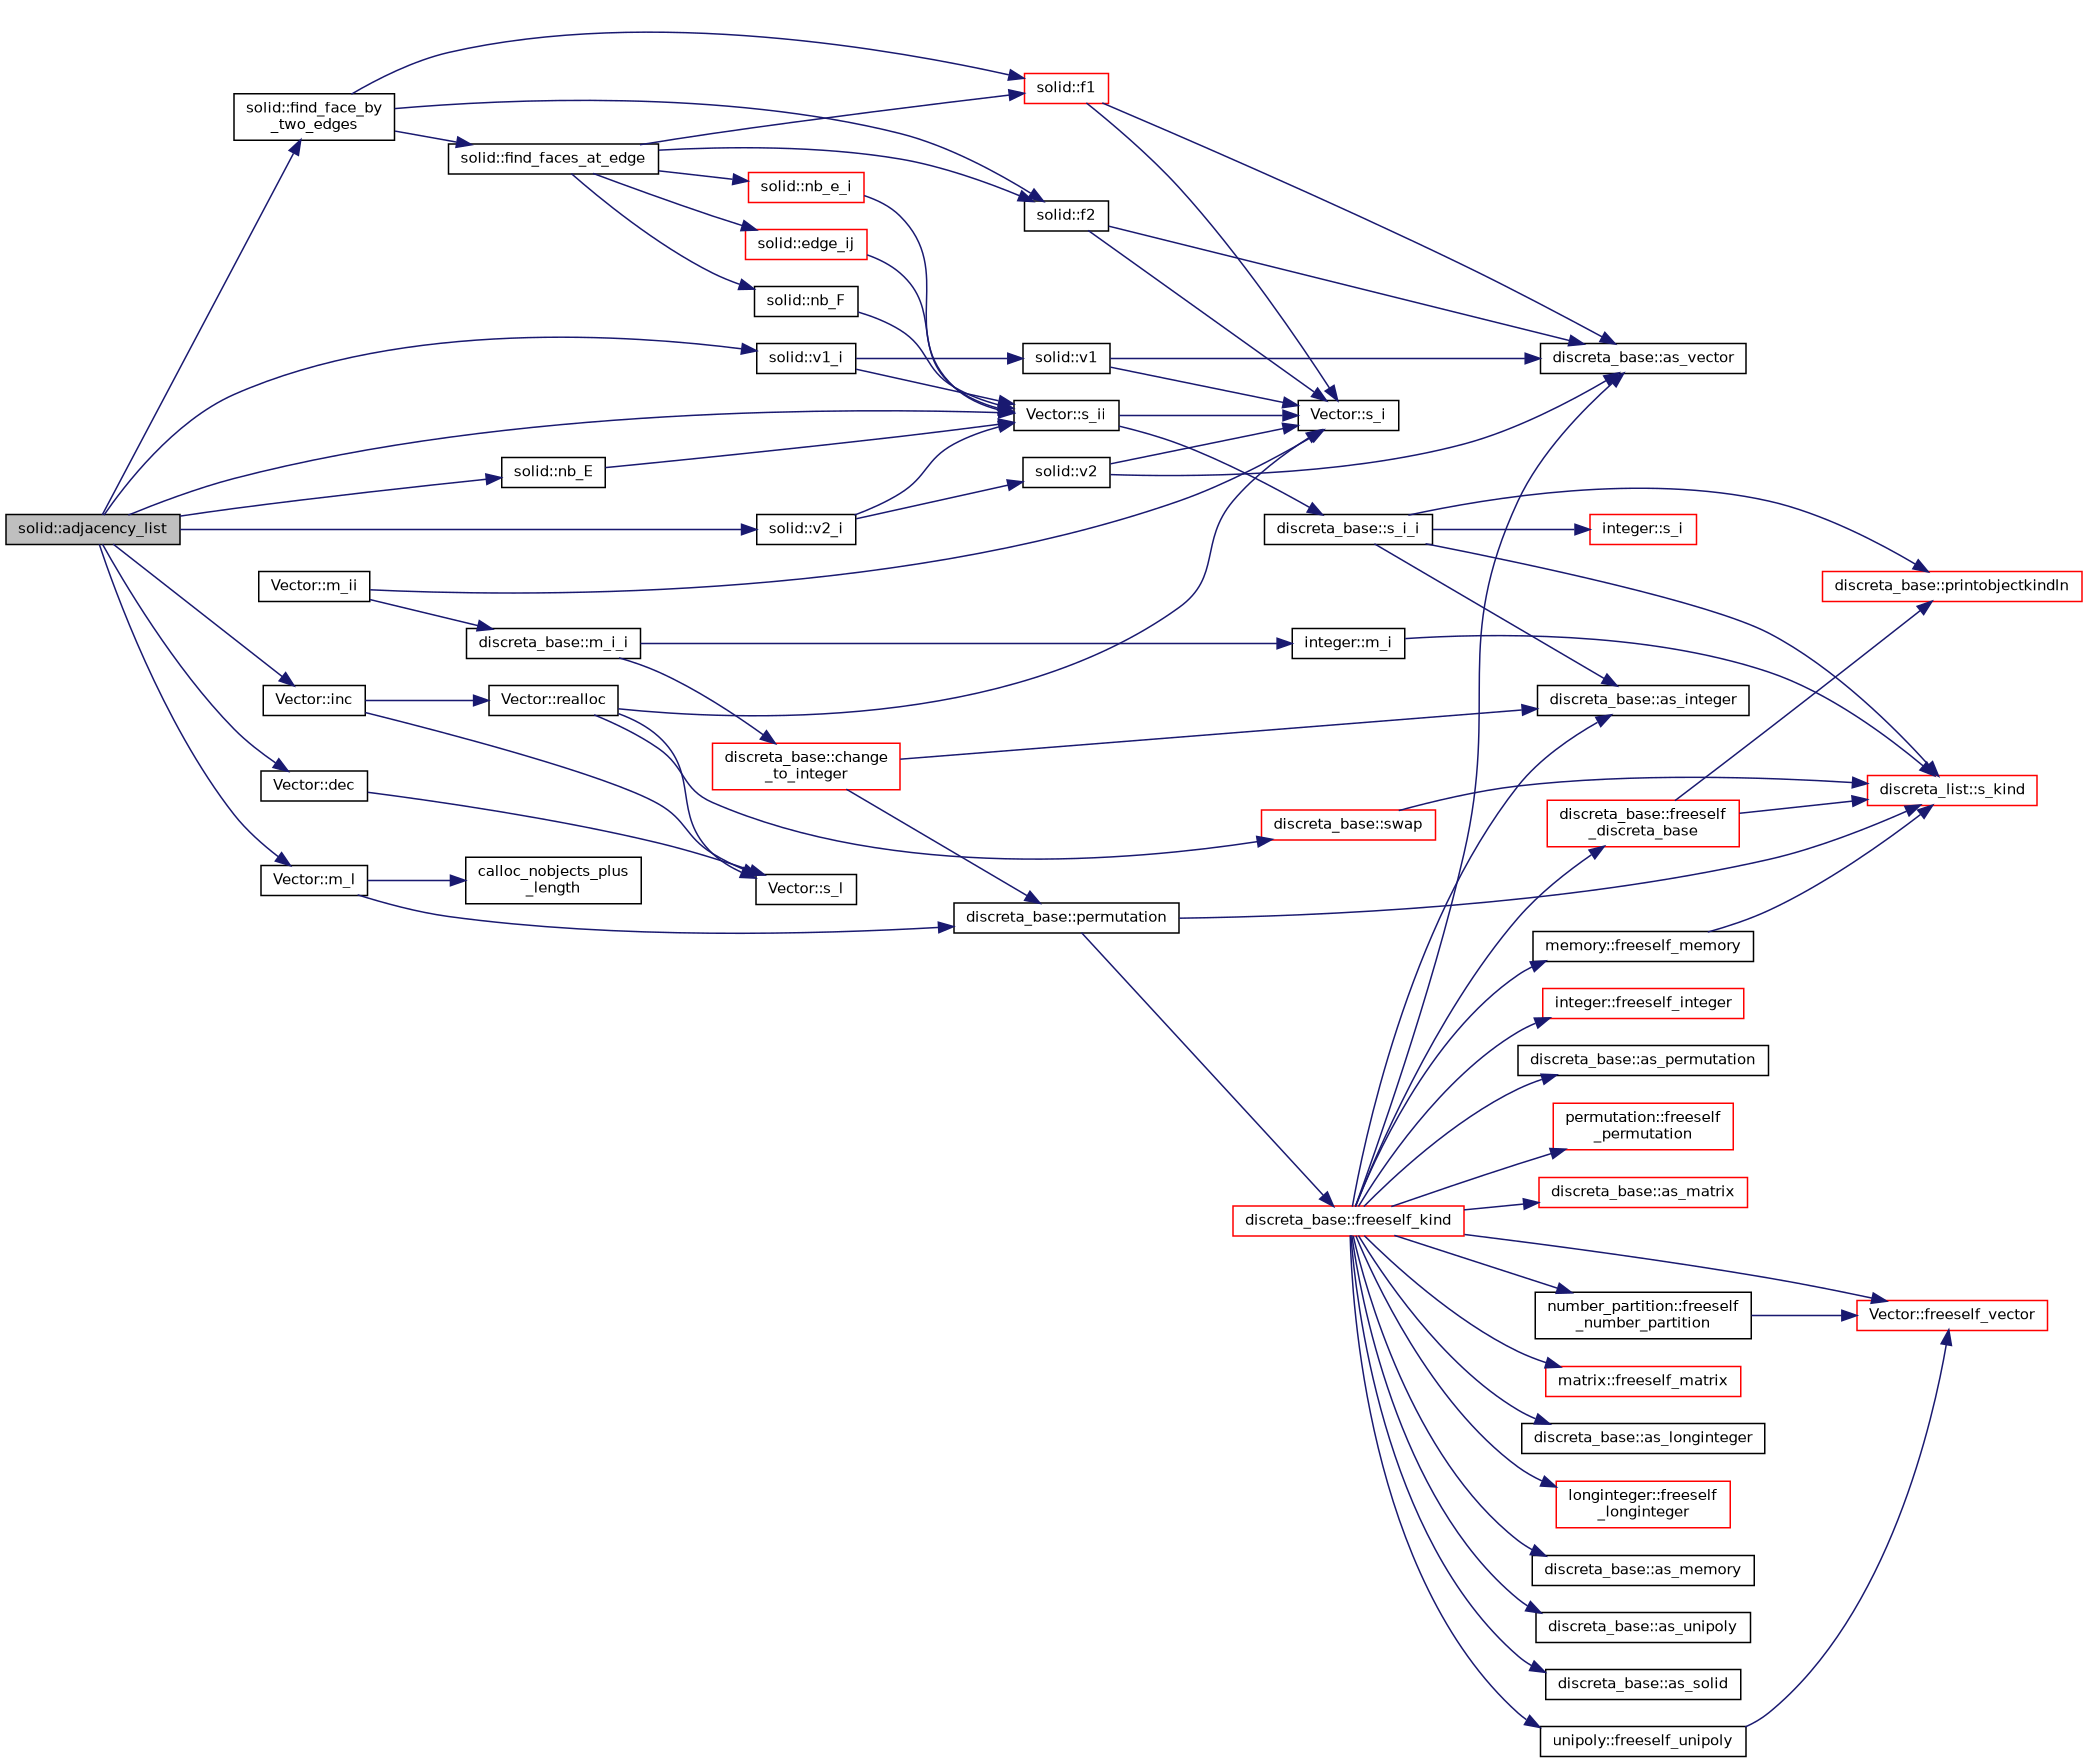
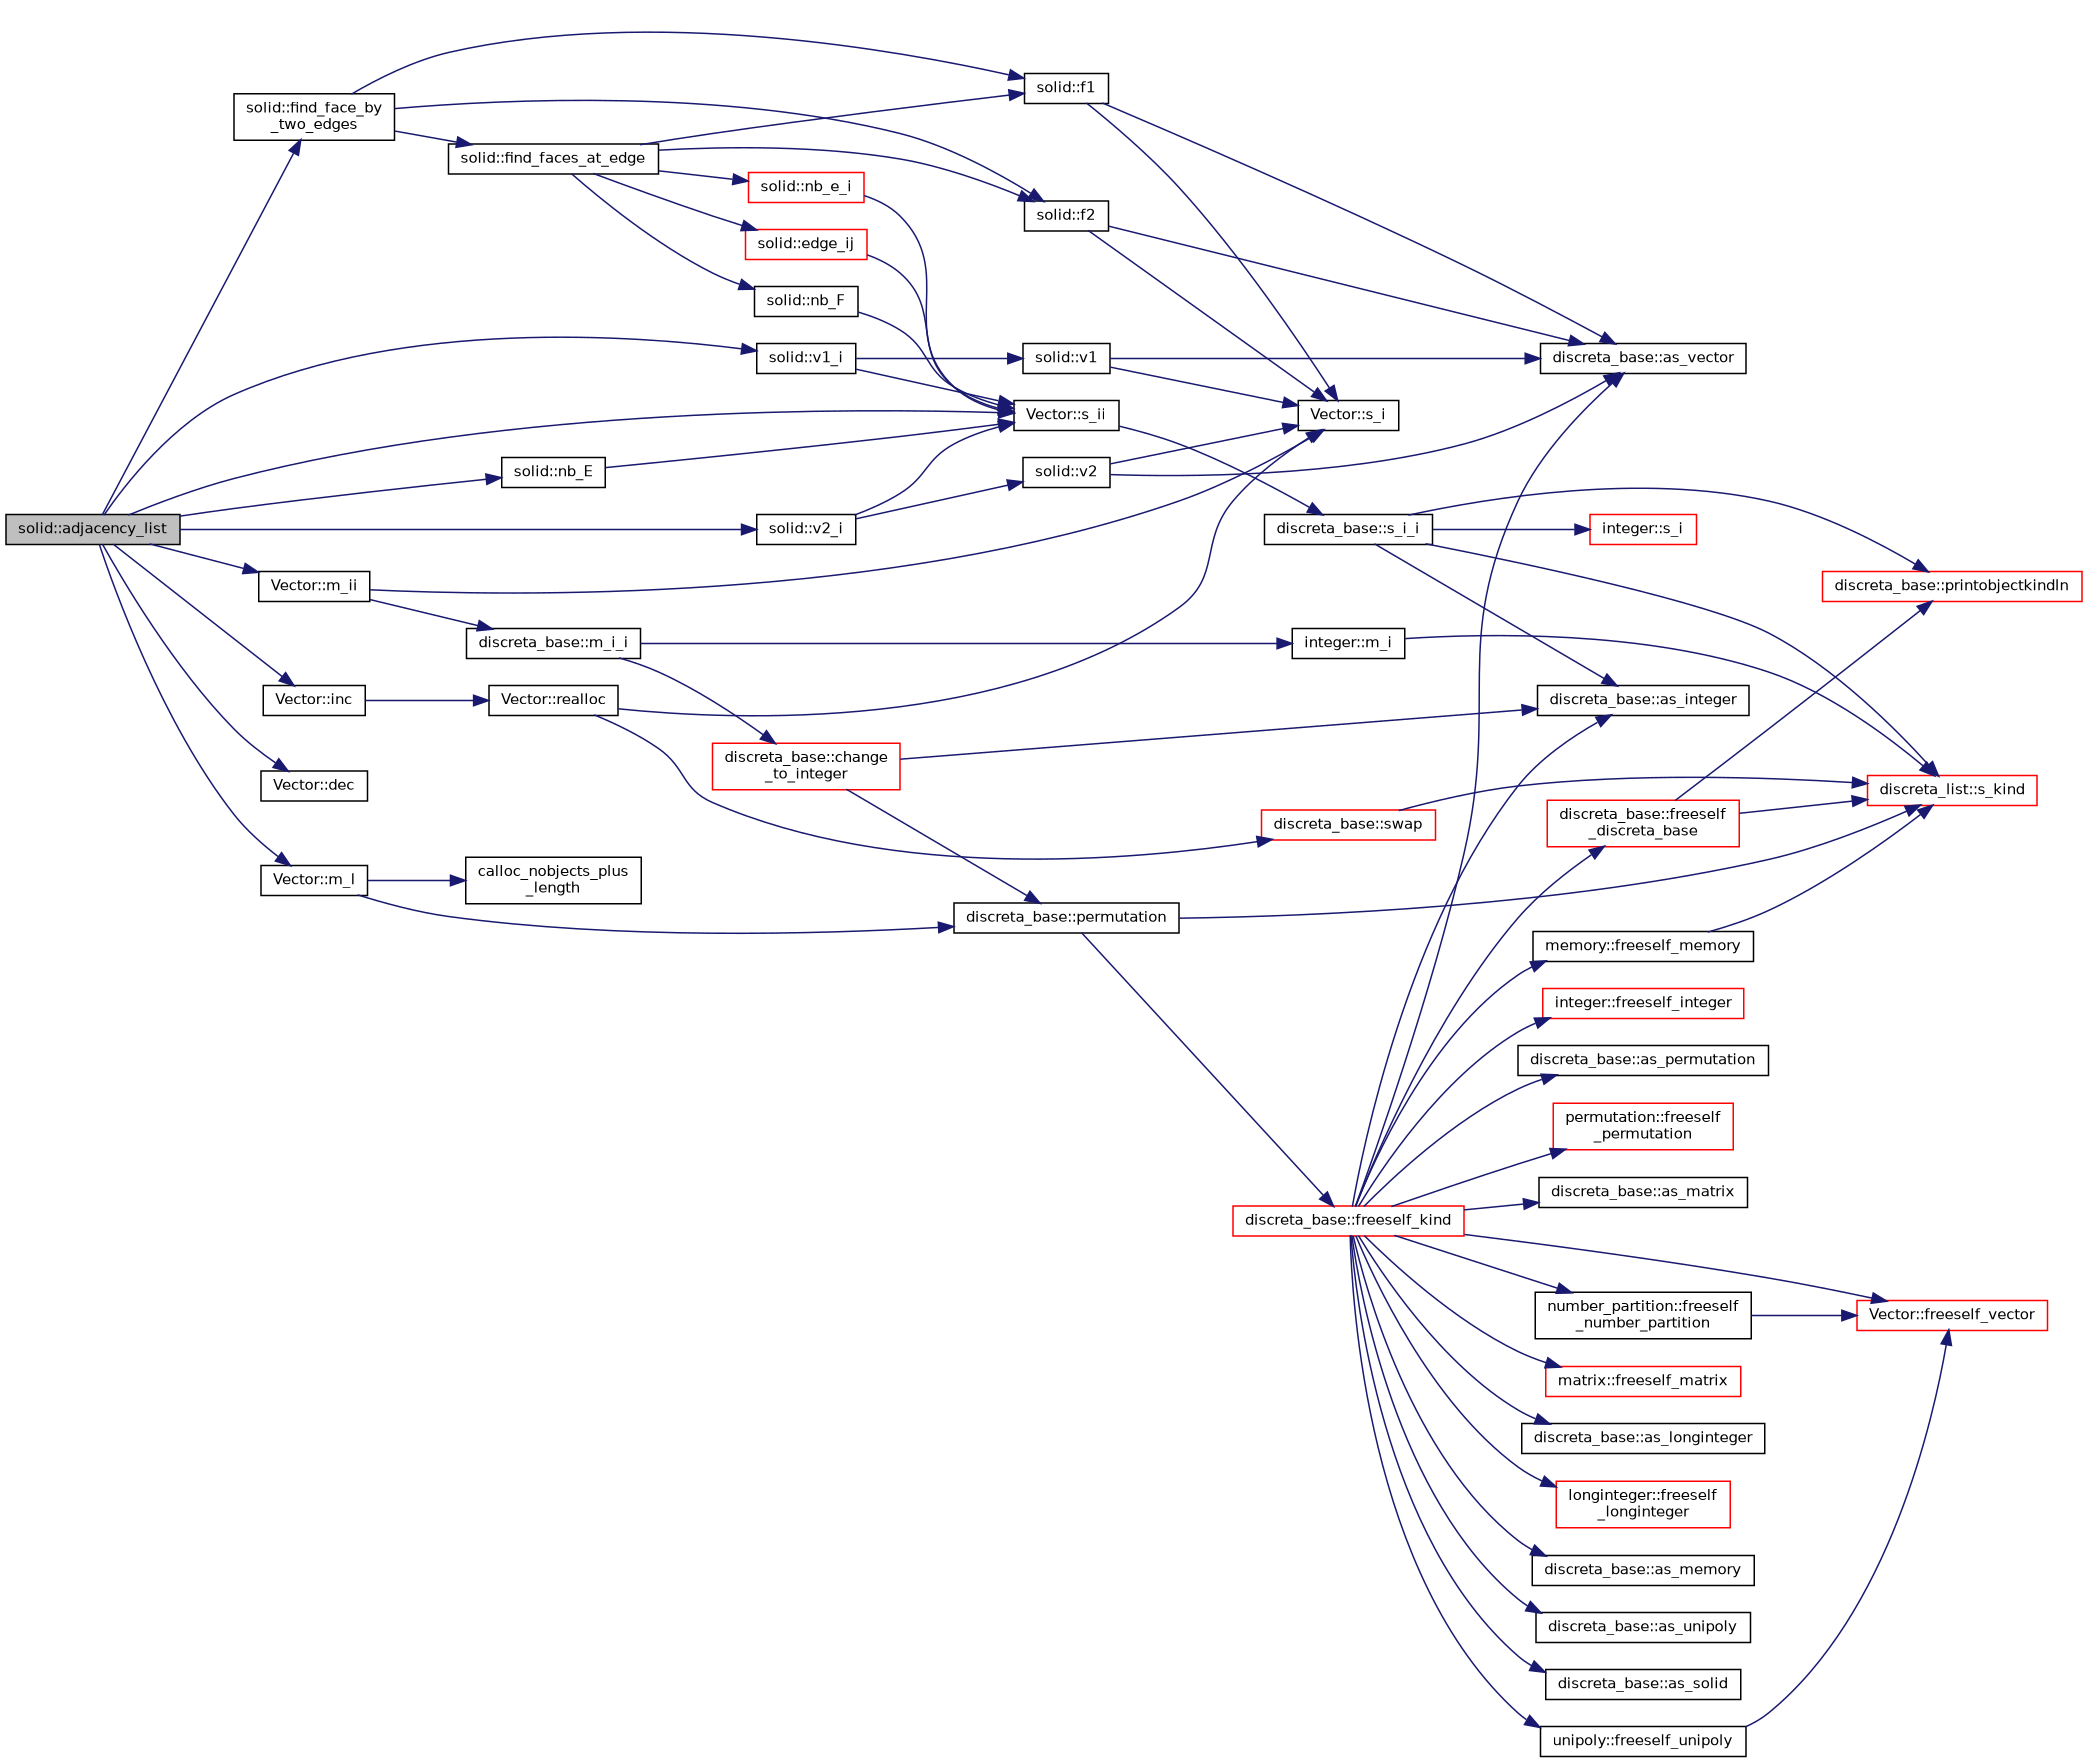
(1066, 88) -> (1066, 88)
(1201, 416) -> none
none -> (197, 556)
(806, 890) -> none
(1643, 1192) -> (1643, 1192)
